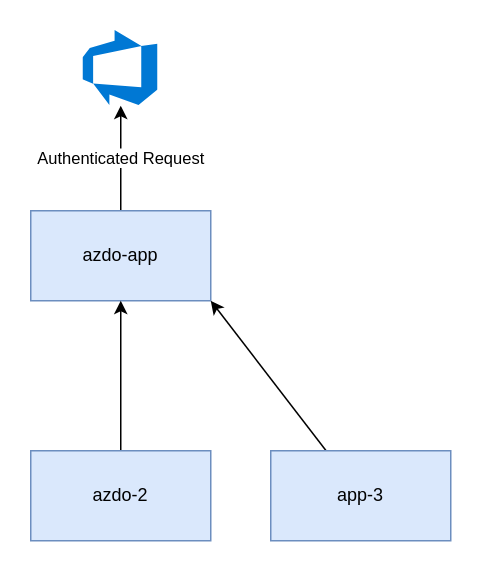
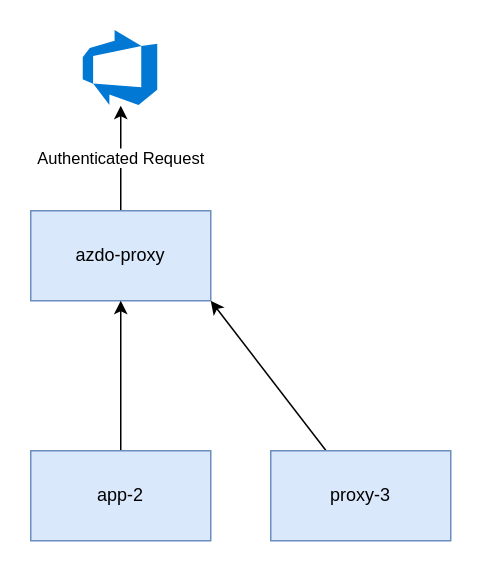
(121, 256) -> (121, 256)
(121, 496) -> (121, 496)
(361, 496) -> (361, 496)
